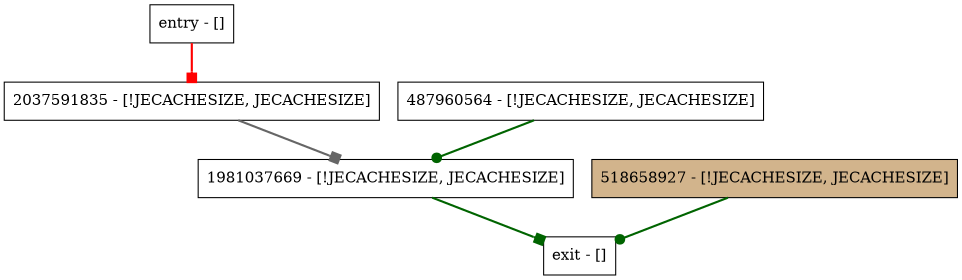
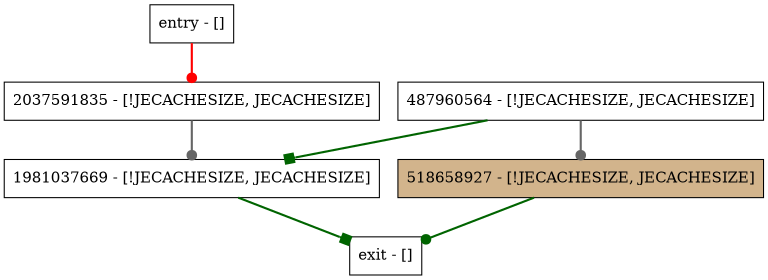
(192, 57) -> (192, 58)
none -> (581, 136)
(284, 138) -> (192, 136)
(487, 138) -> (392, 139)
